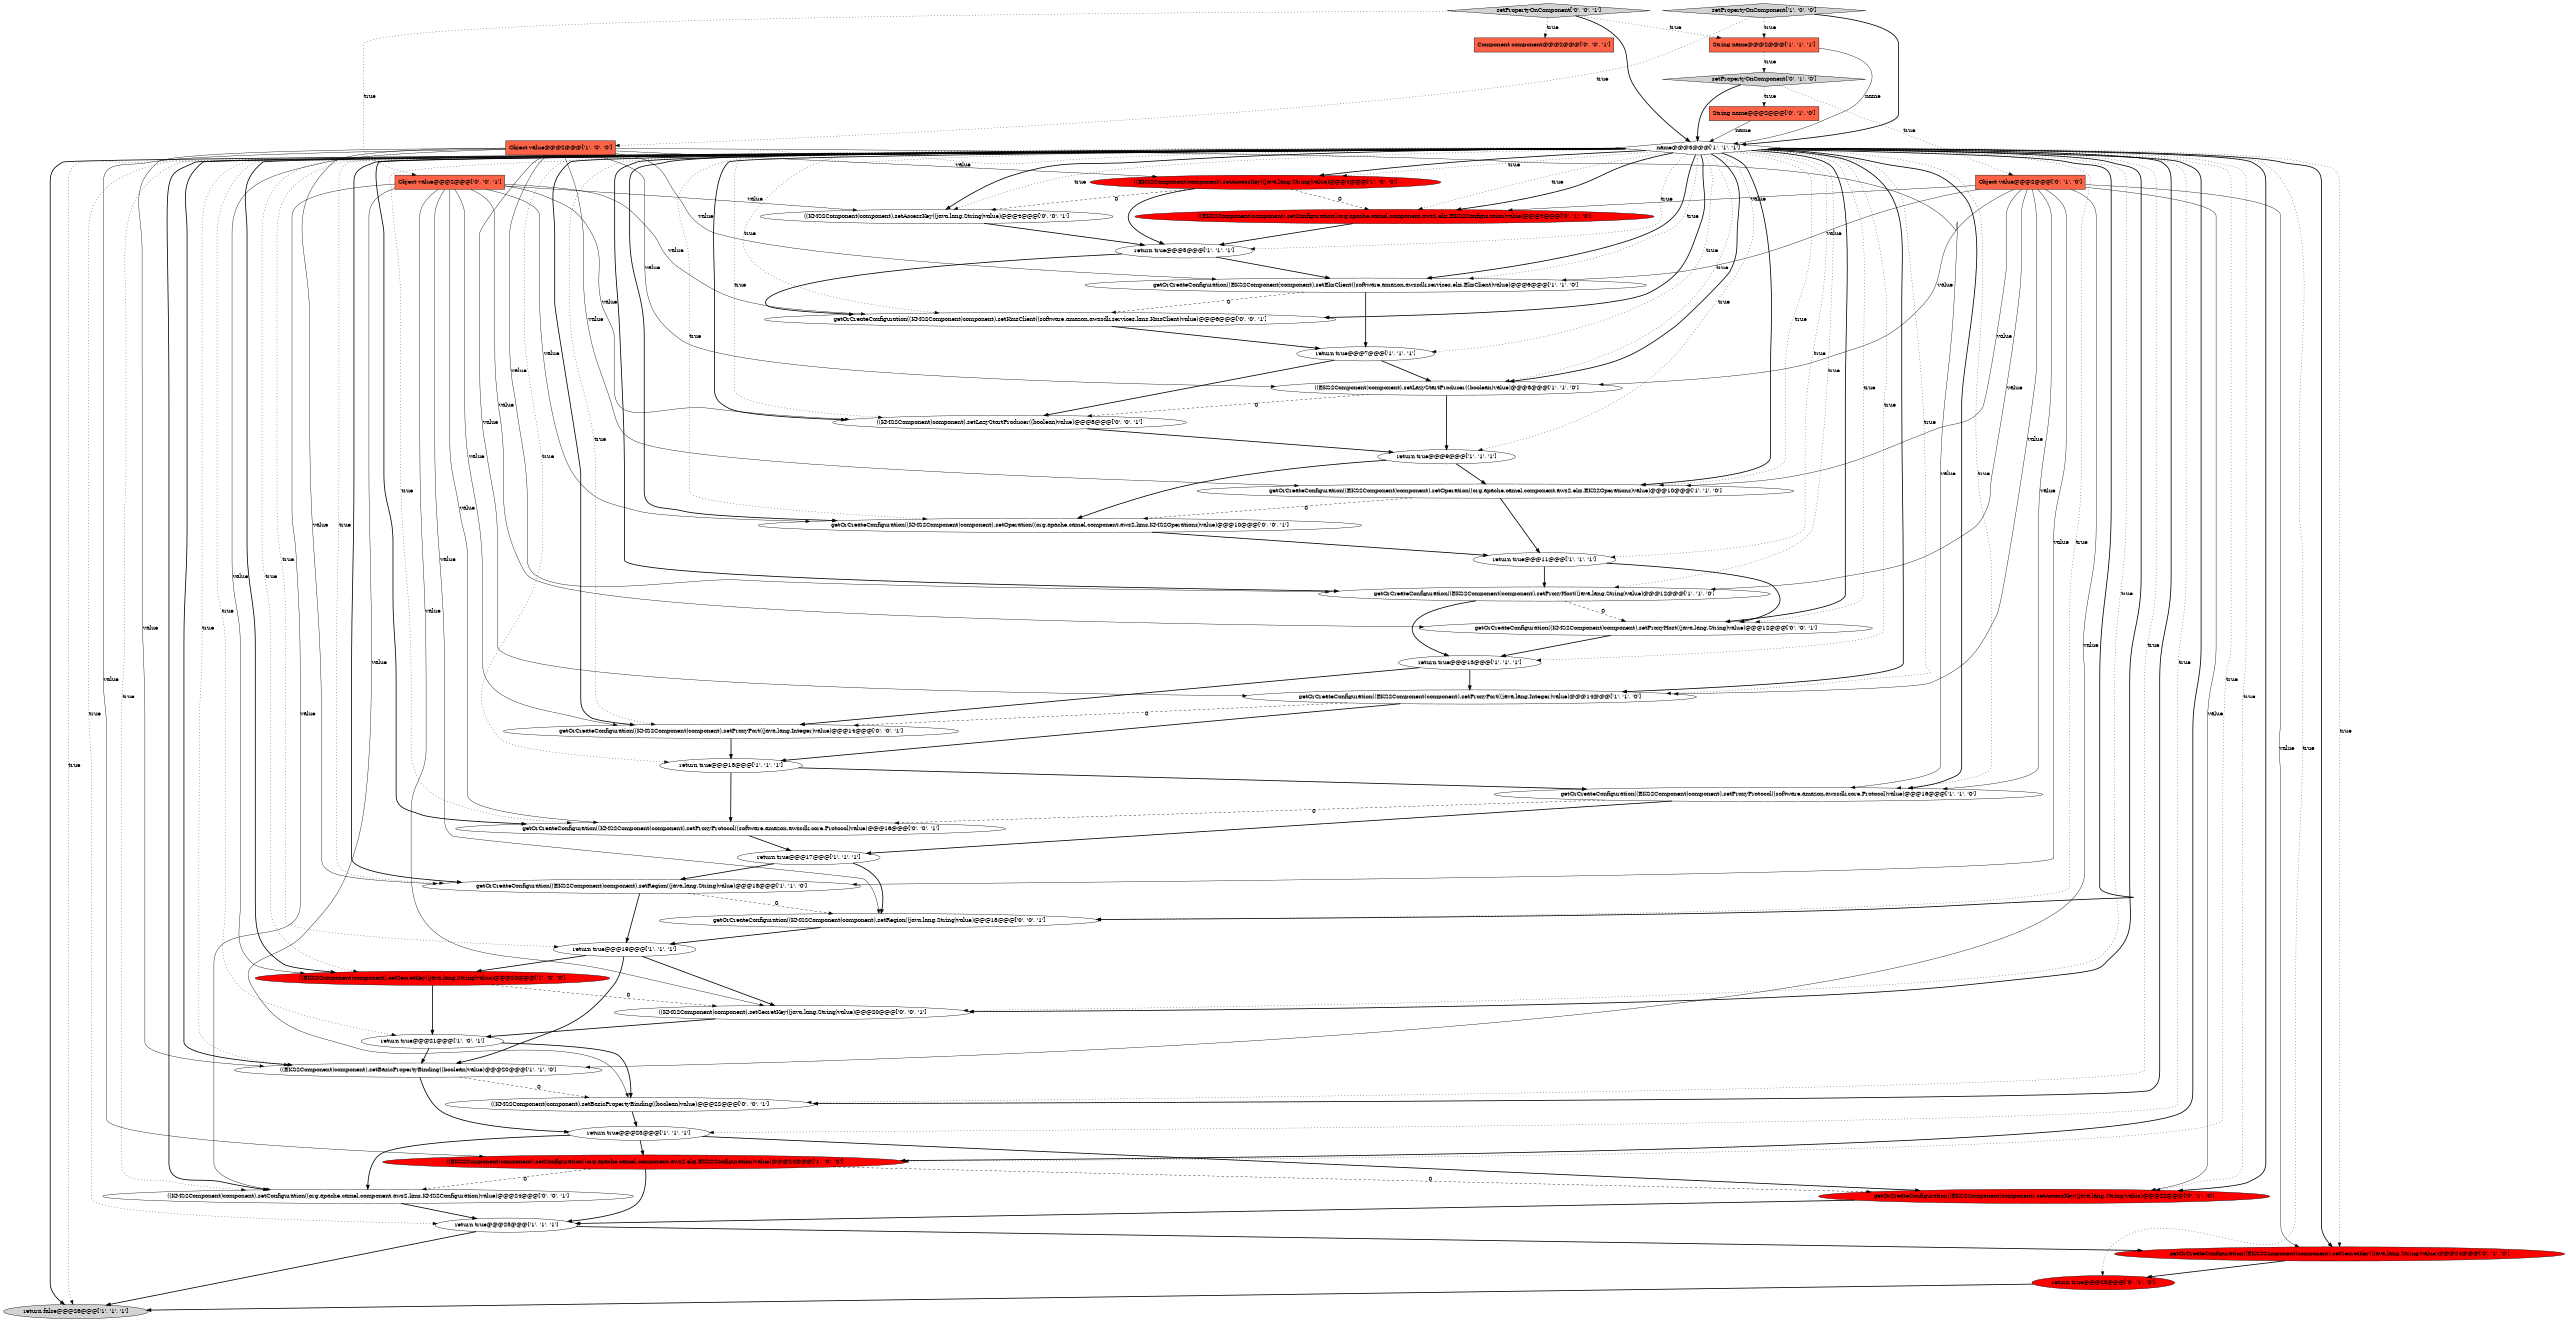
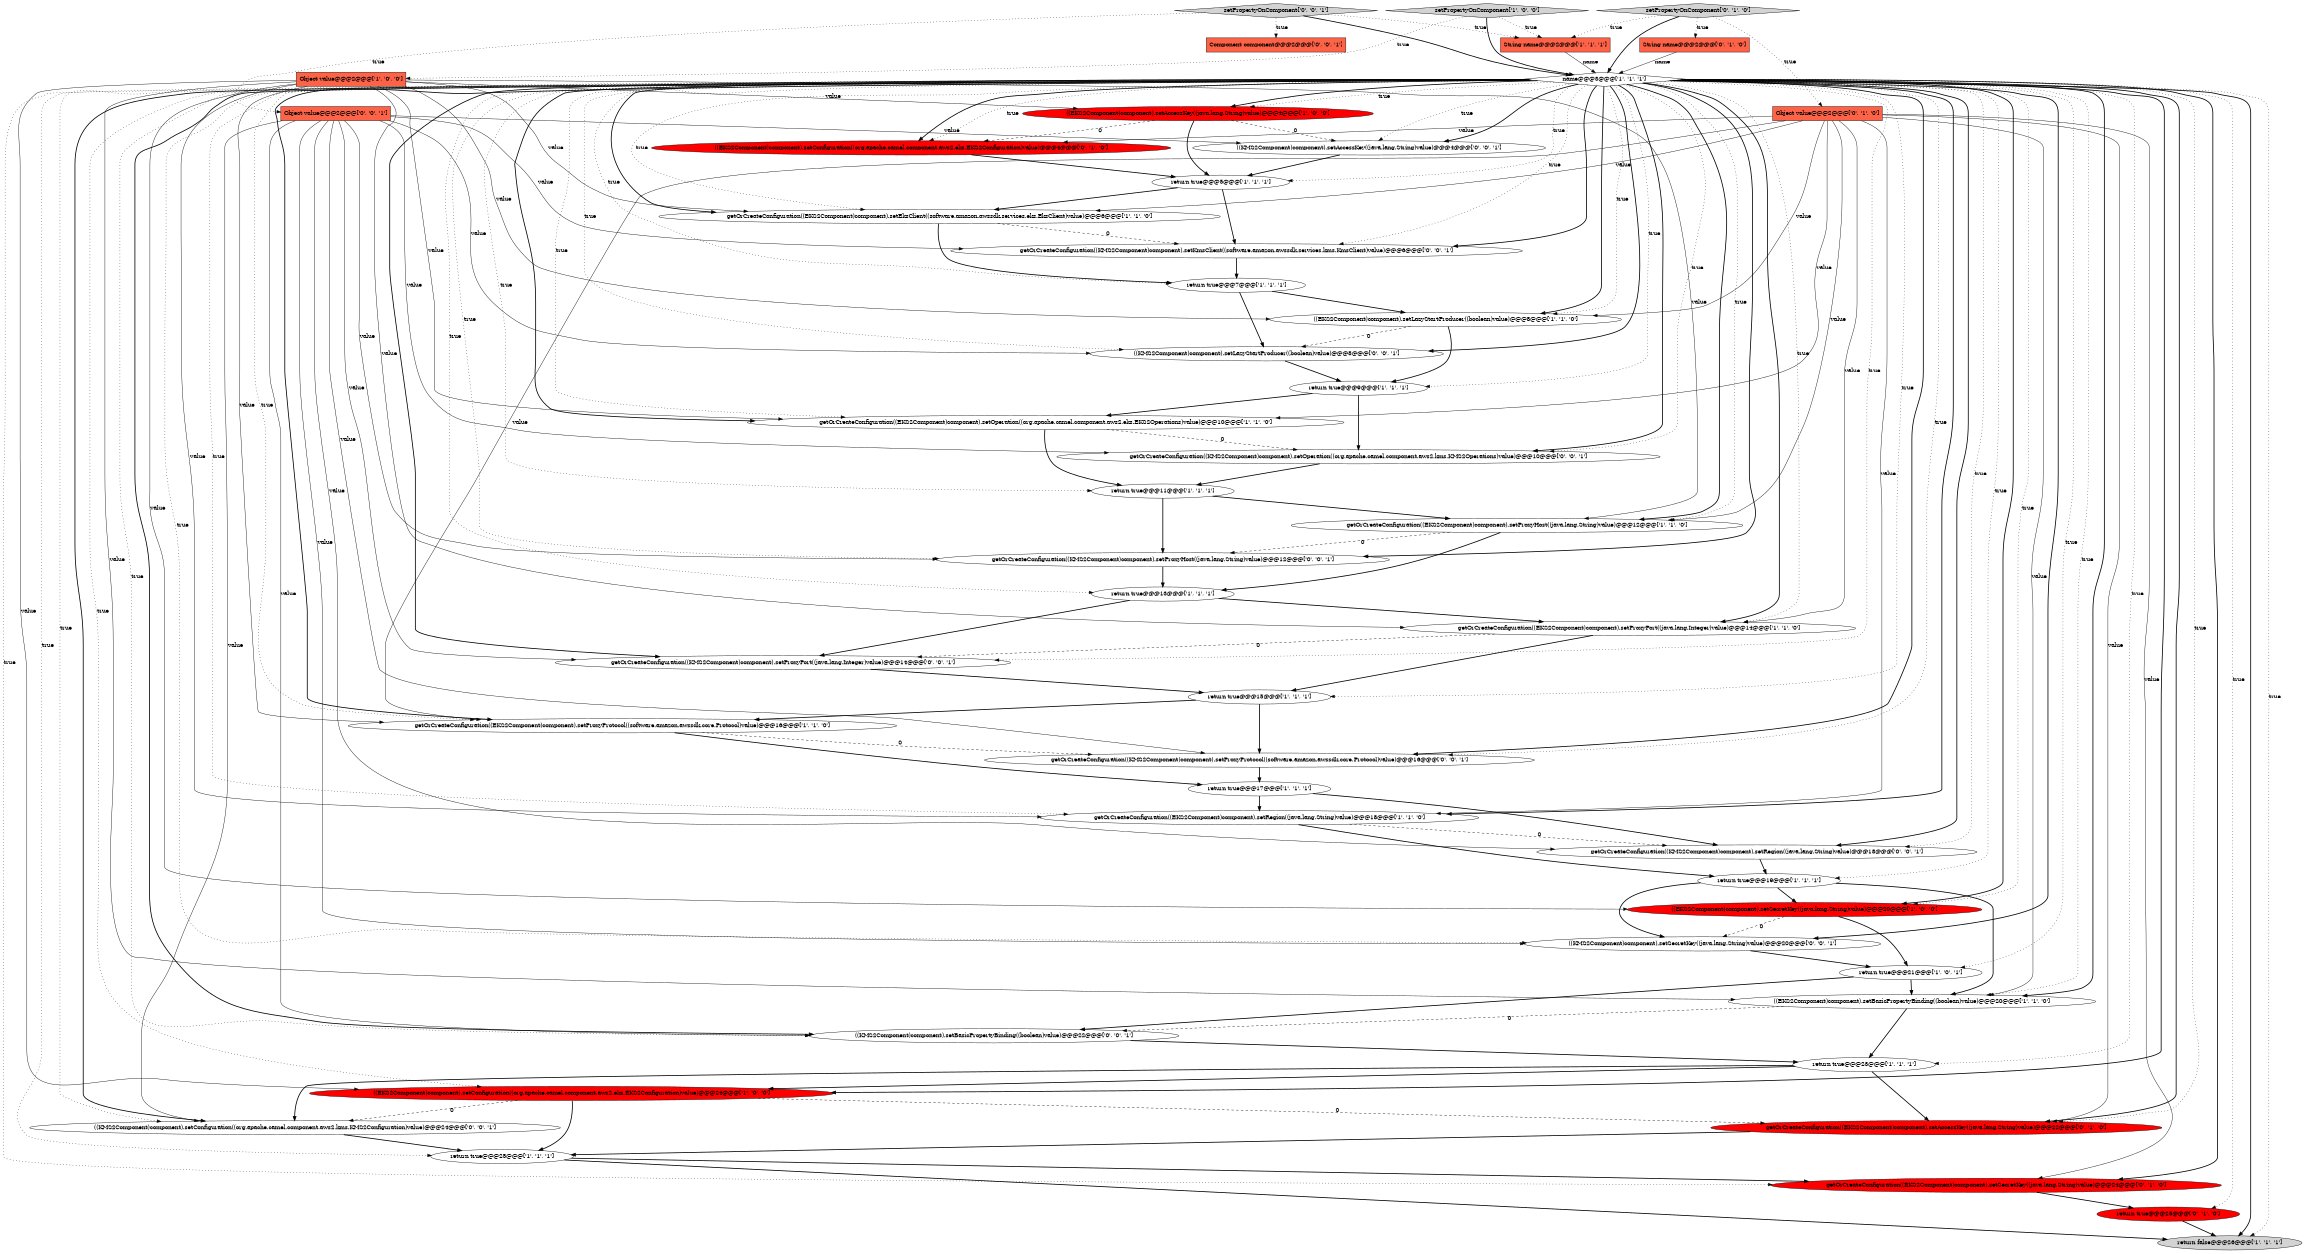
(1764, 60) -> (1618, 23)
